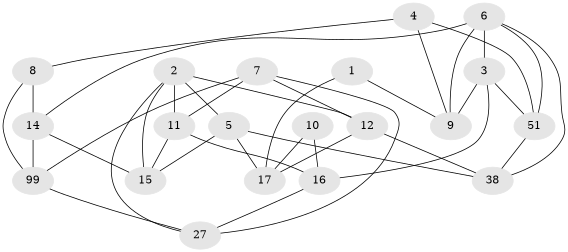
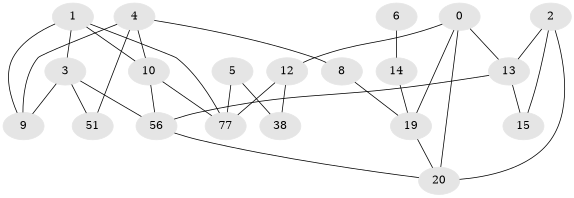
none -> (111, 44)
(484, 48) -> (68, 49)
none -> (143, 50)
(538, 61) -> none
(454, 68) -> none
(257, 71) -> (460, 17)
(273, 96) -> none
(33, 99) -> none
(202, 99) -> none
(561, 100) -> none
(174, 126) -> (509, 71)
(89, 153) -> none
(514, 153) -> none
(187, 154) -> none
(33, 181) -> (411, 126)
(265, 181) -> (226, 126)
(319, 181) -> (157, 126)
(200, 236) -> (439, 181)
